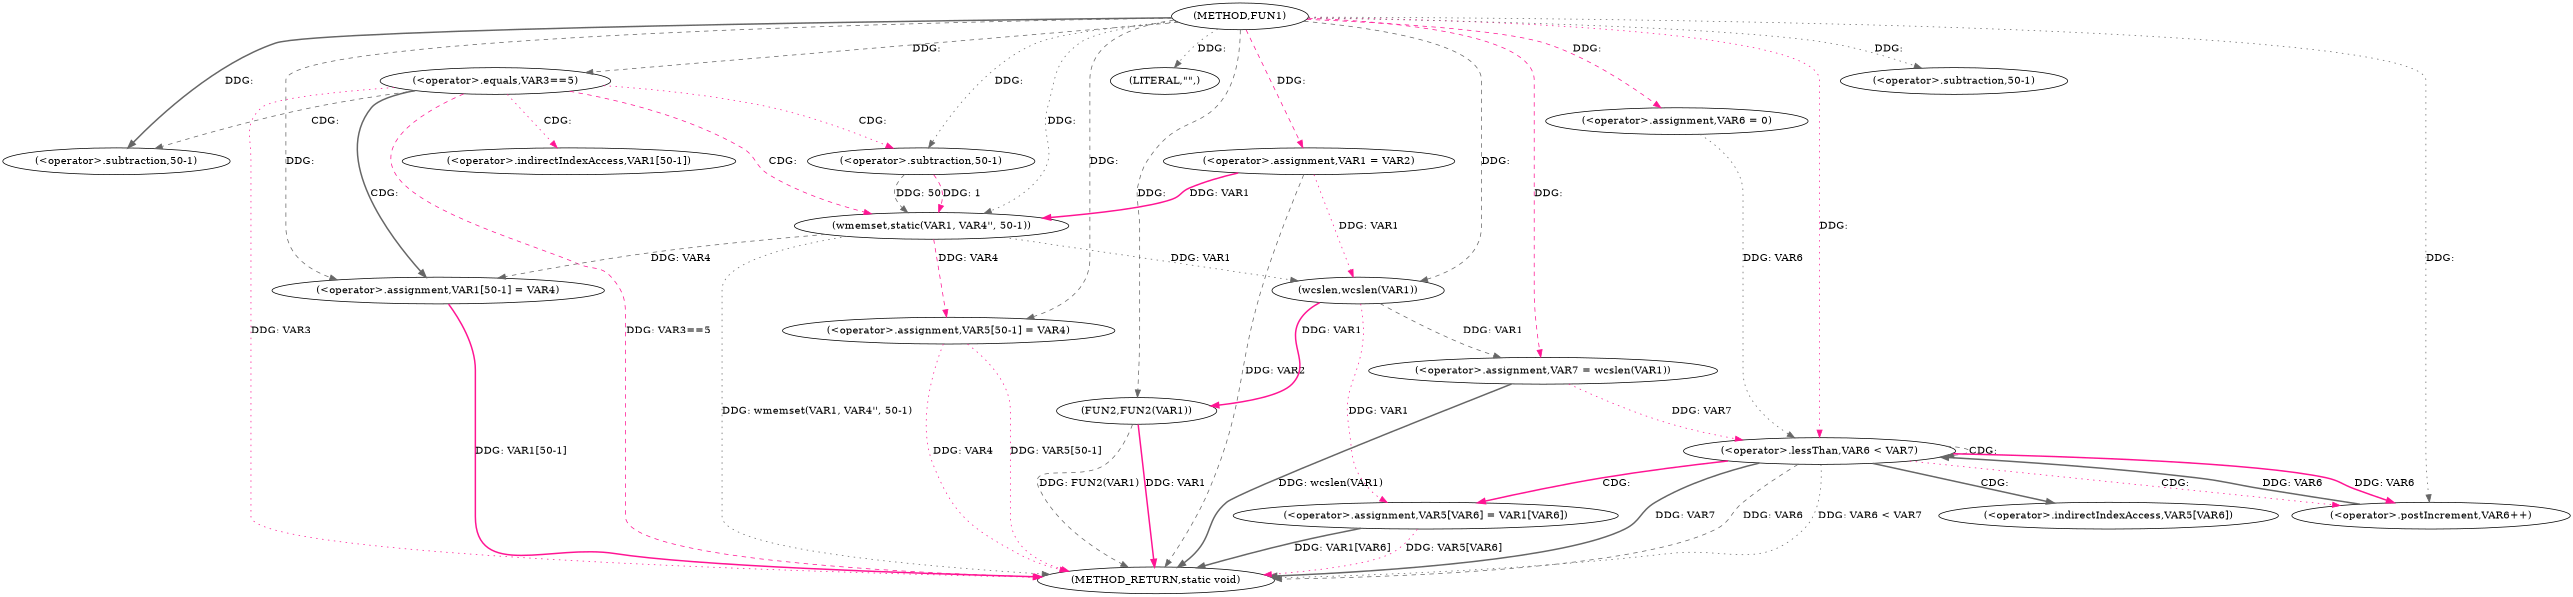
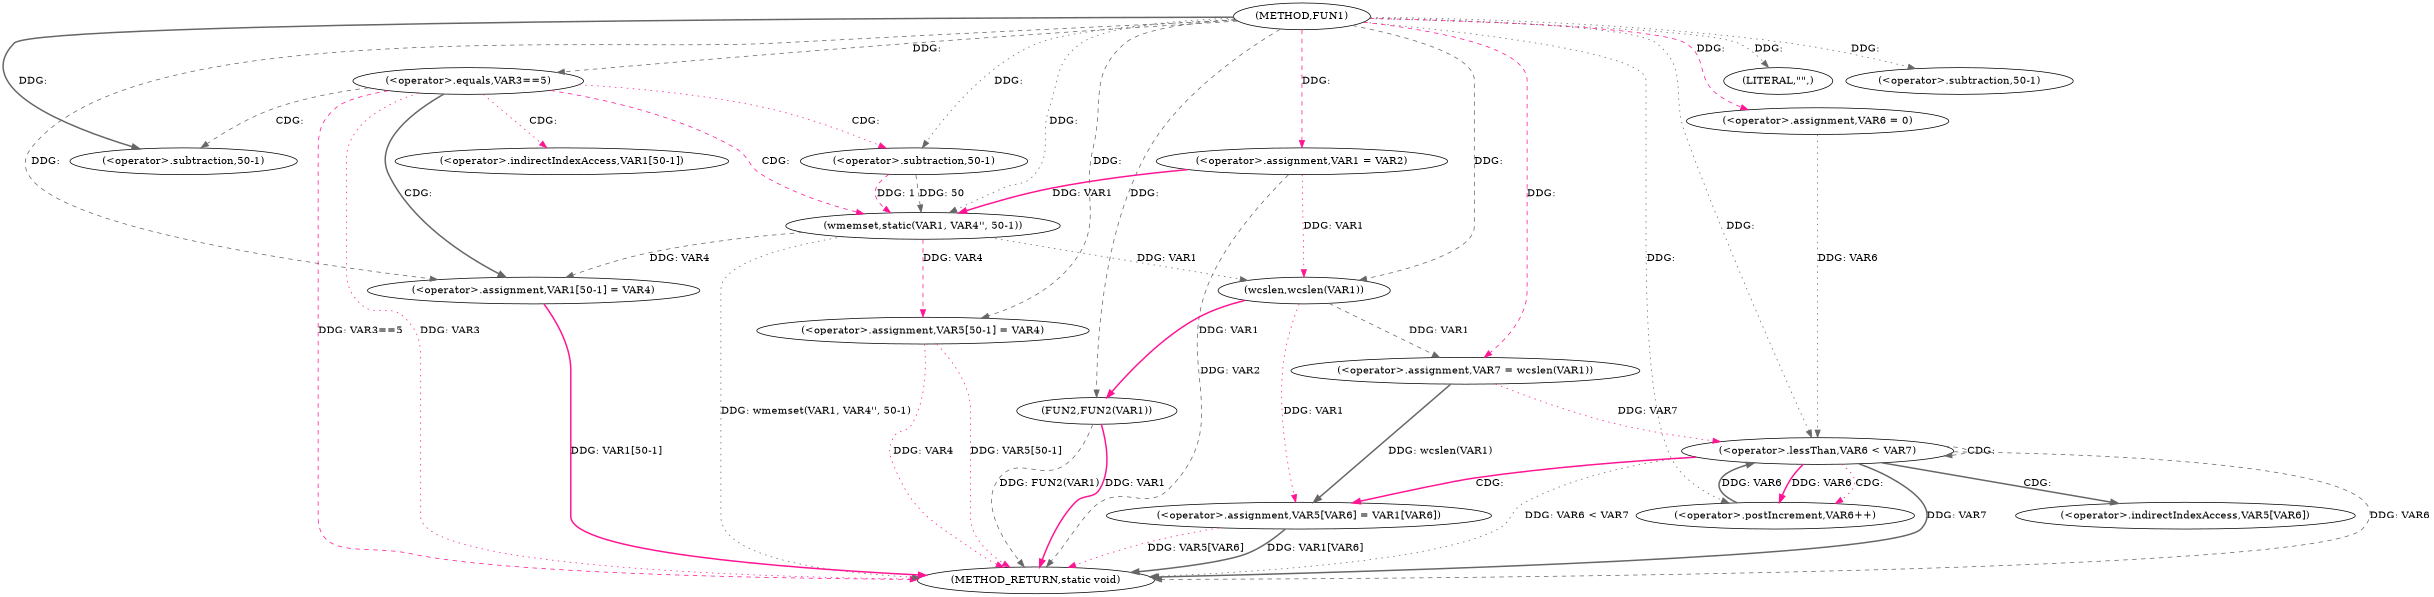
(1743, 46) -> (1679, 102)
(1334, 455) -> (1385, 441)
